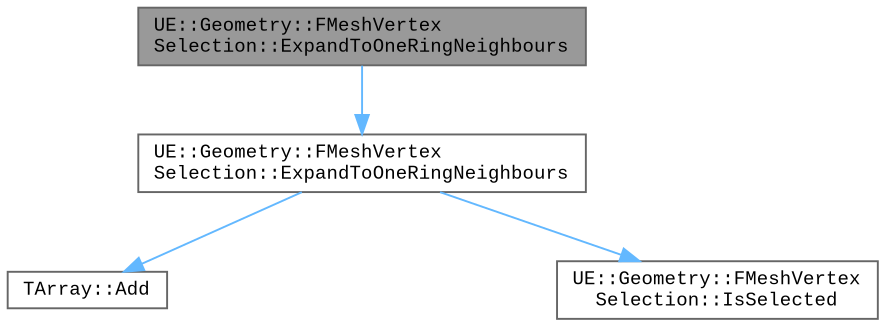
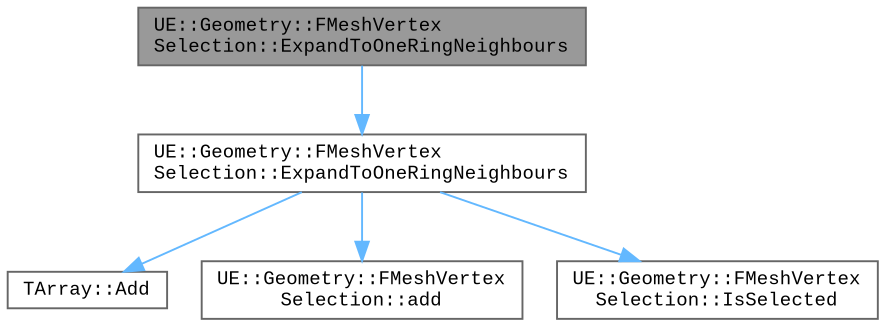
none -> (362, 290)
